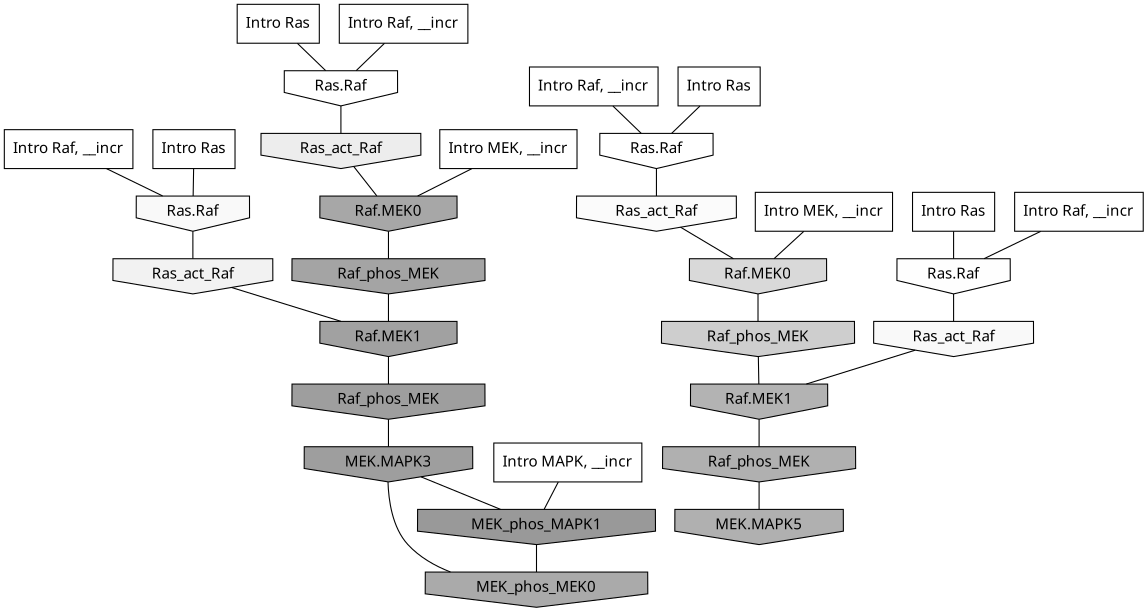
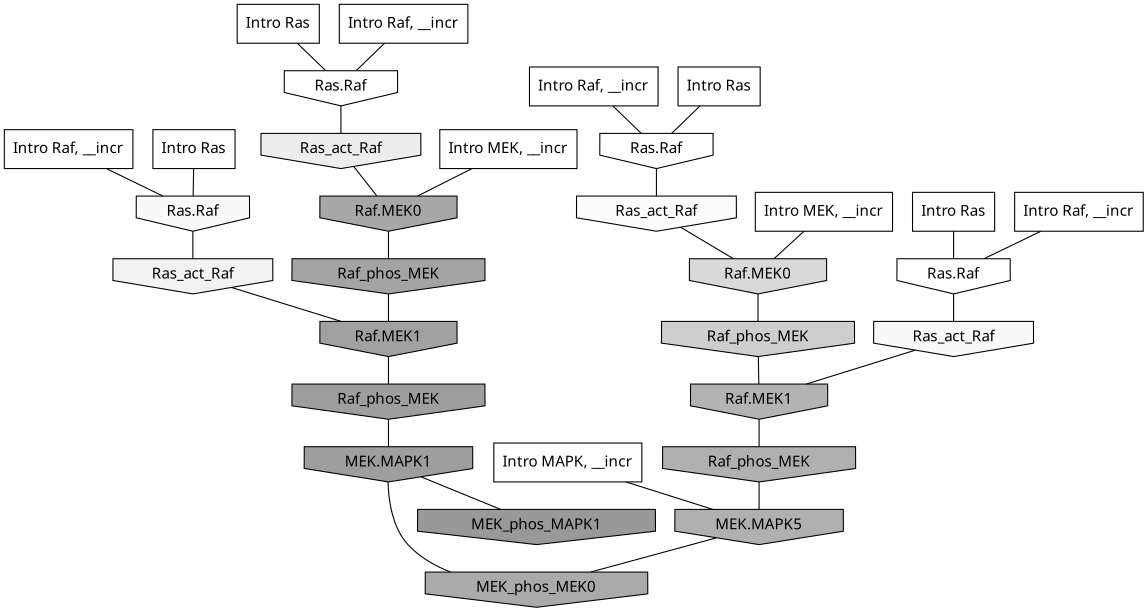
(388, 462) -> (388, 462)
(551, 496) -> (669, 496)
(536, 558) -> (653, 555)
